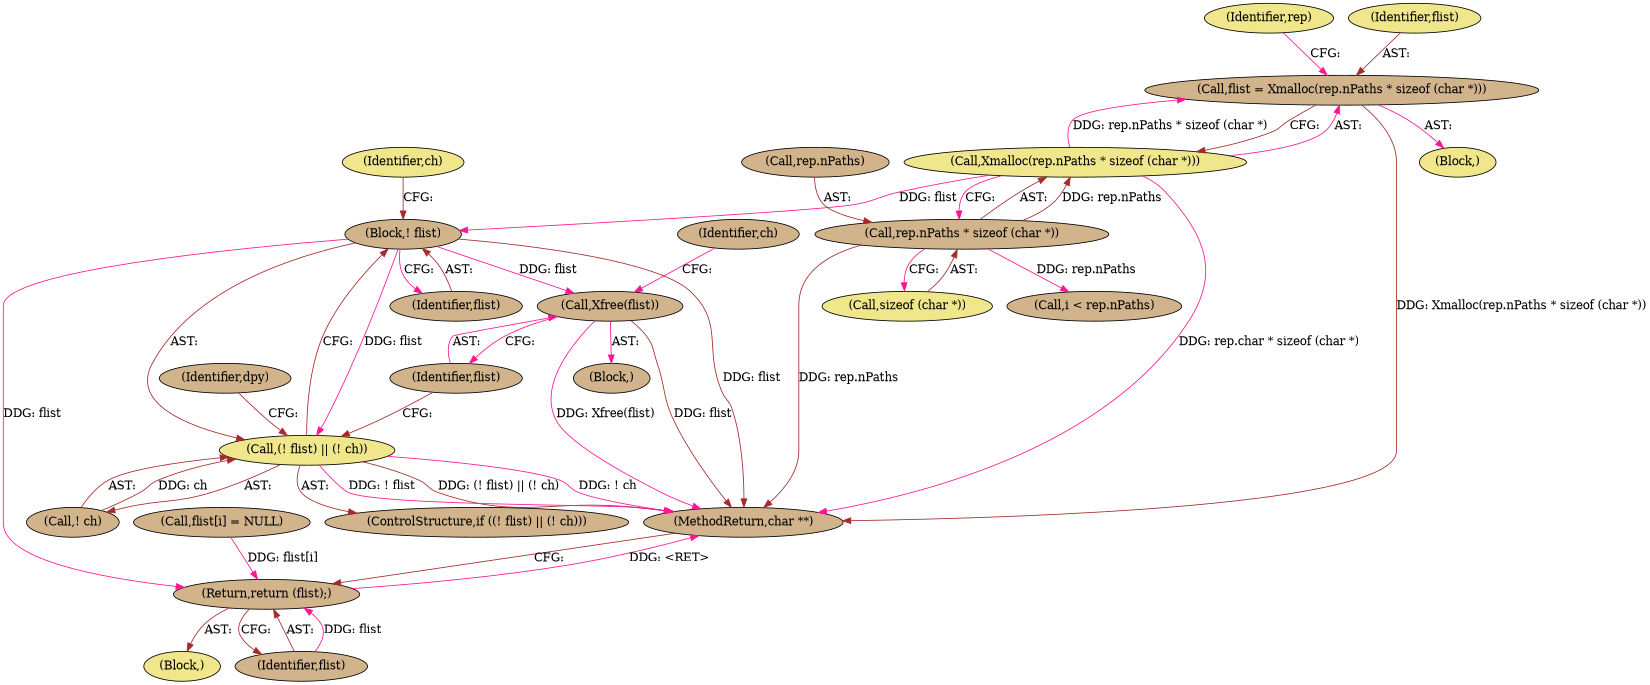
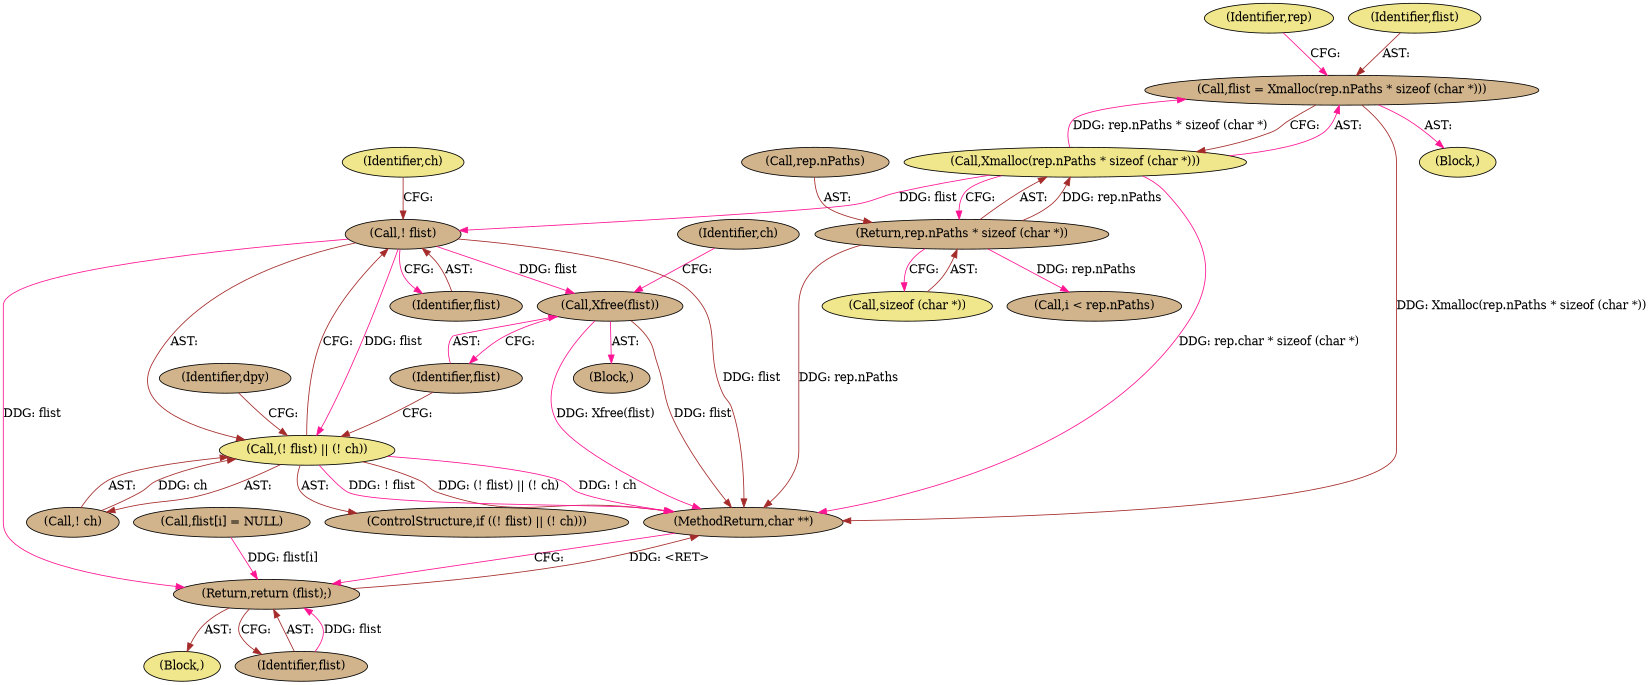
(403, 234) -> (403, 234)
(962, 234) -> (962, 234)
(508, 558) -> (508, 558)
(523, 572) -> (523, 572)
